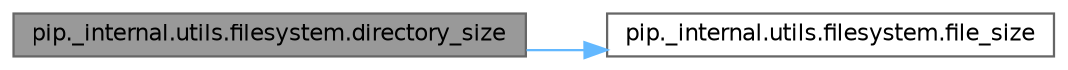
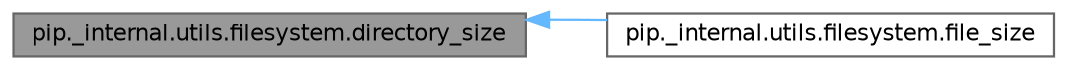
(555, 50) -> (578, 20)
